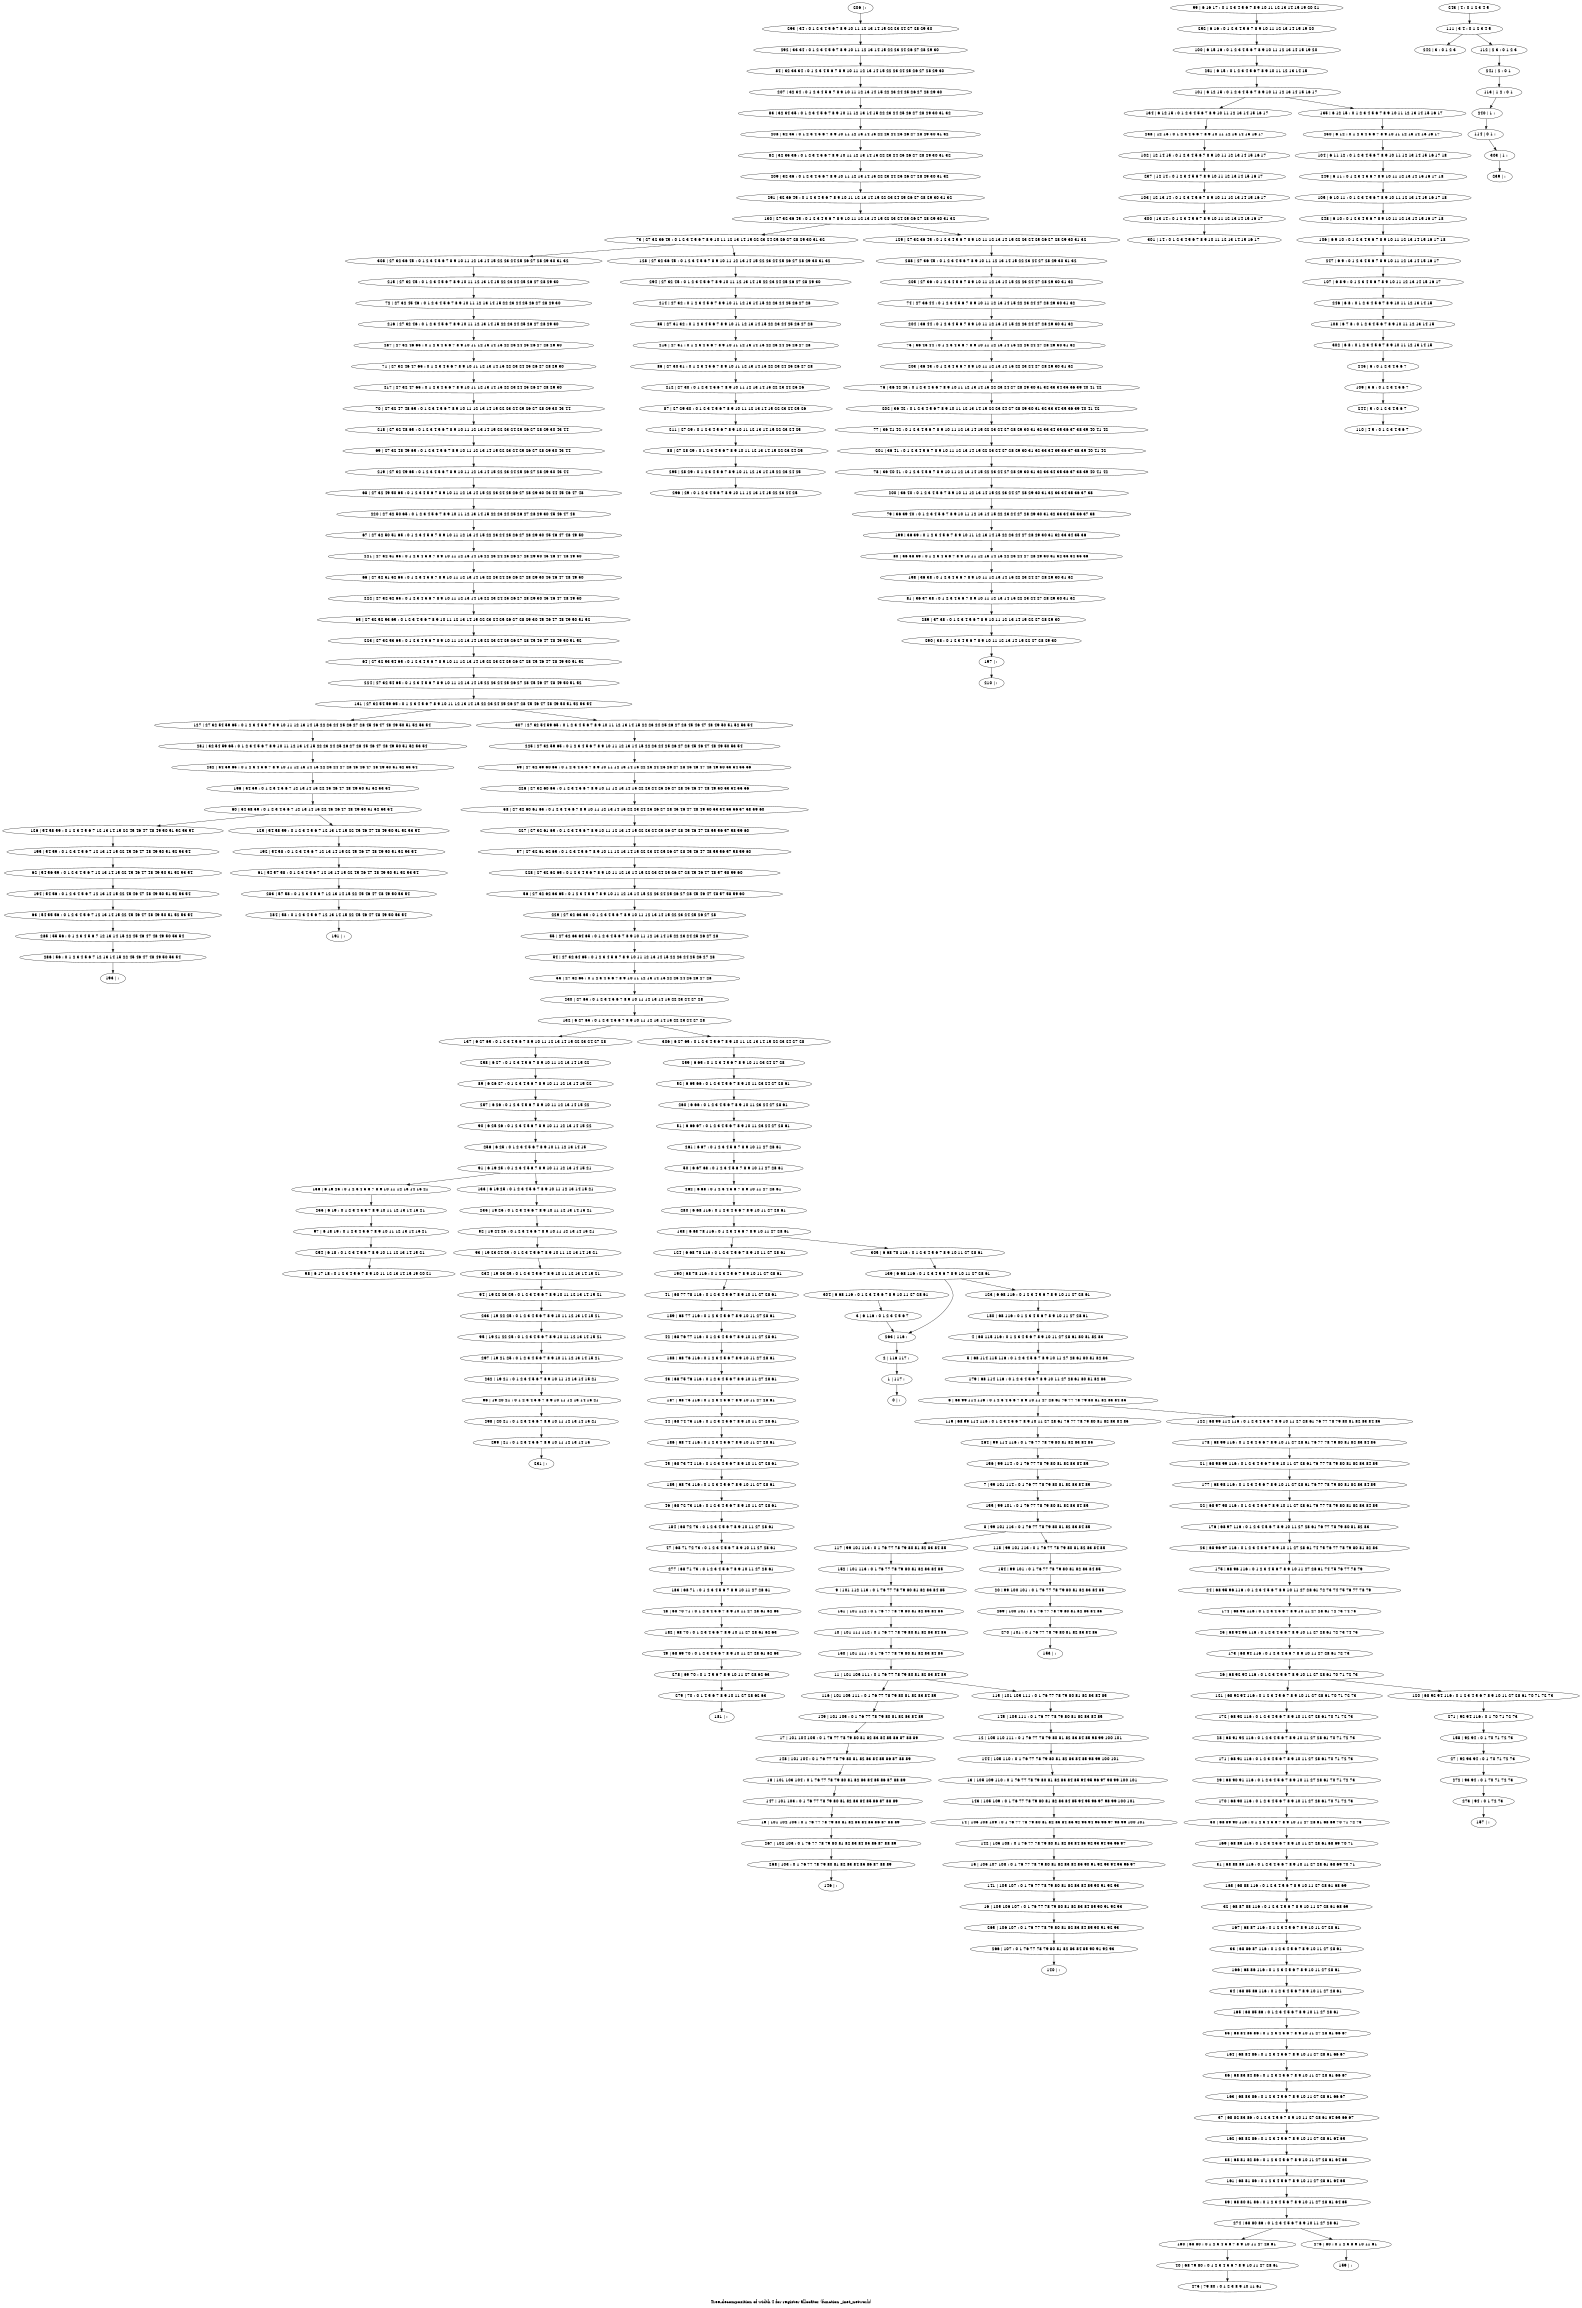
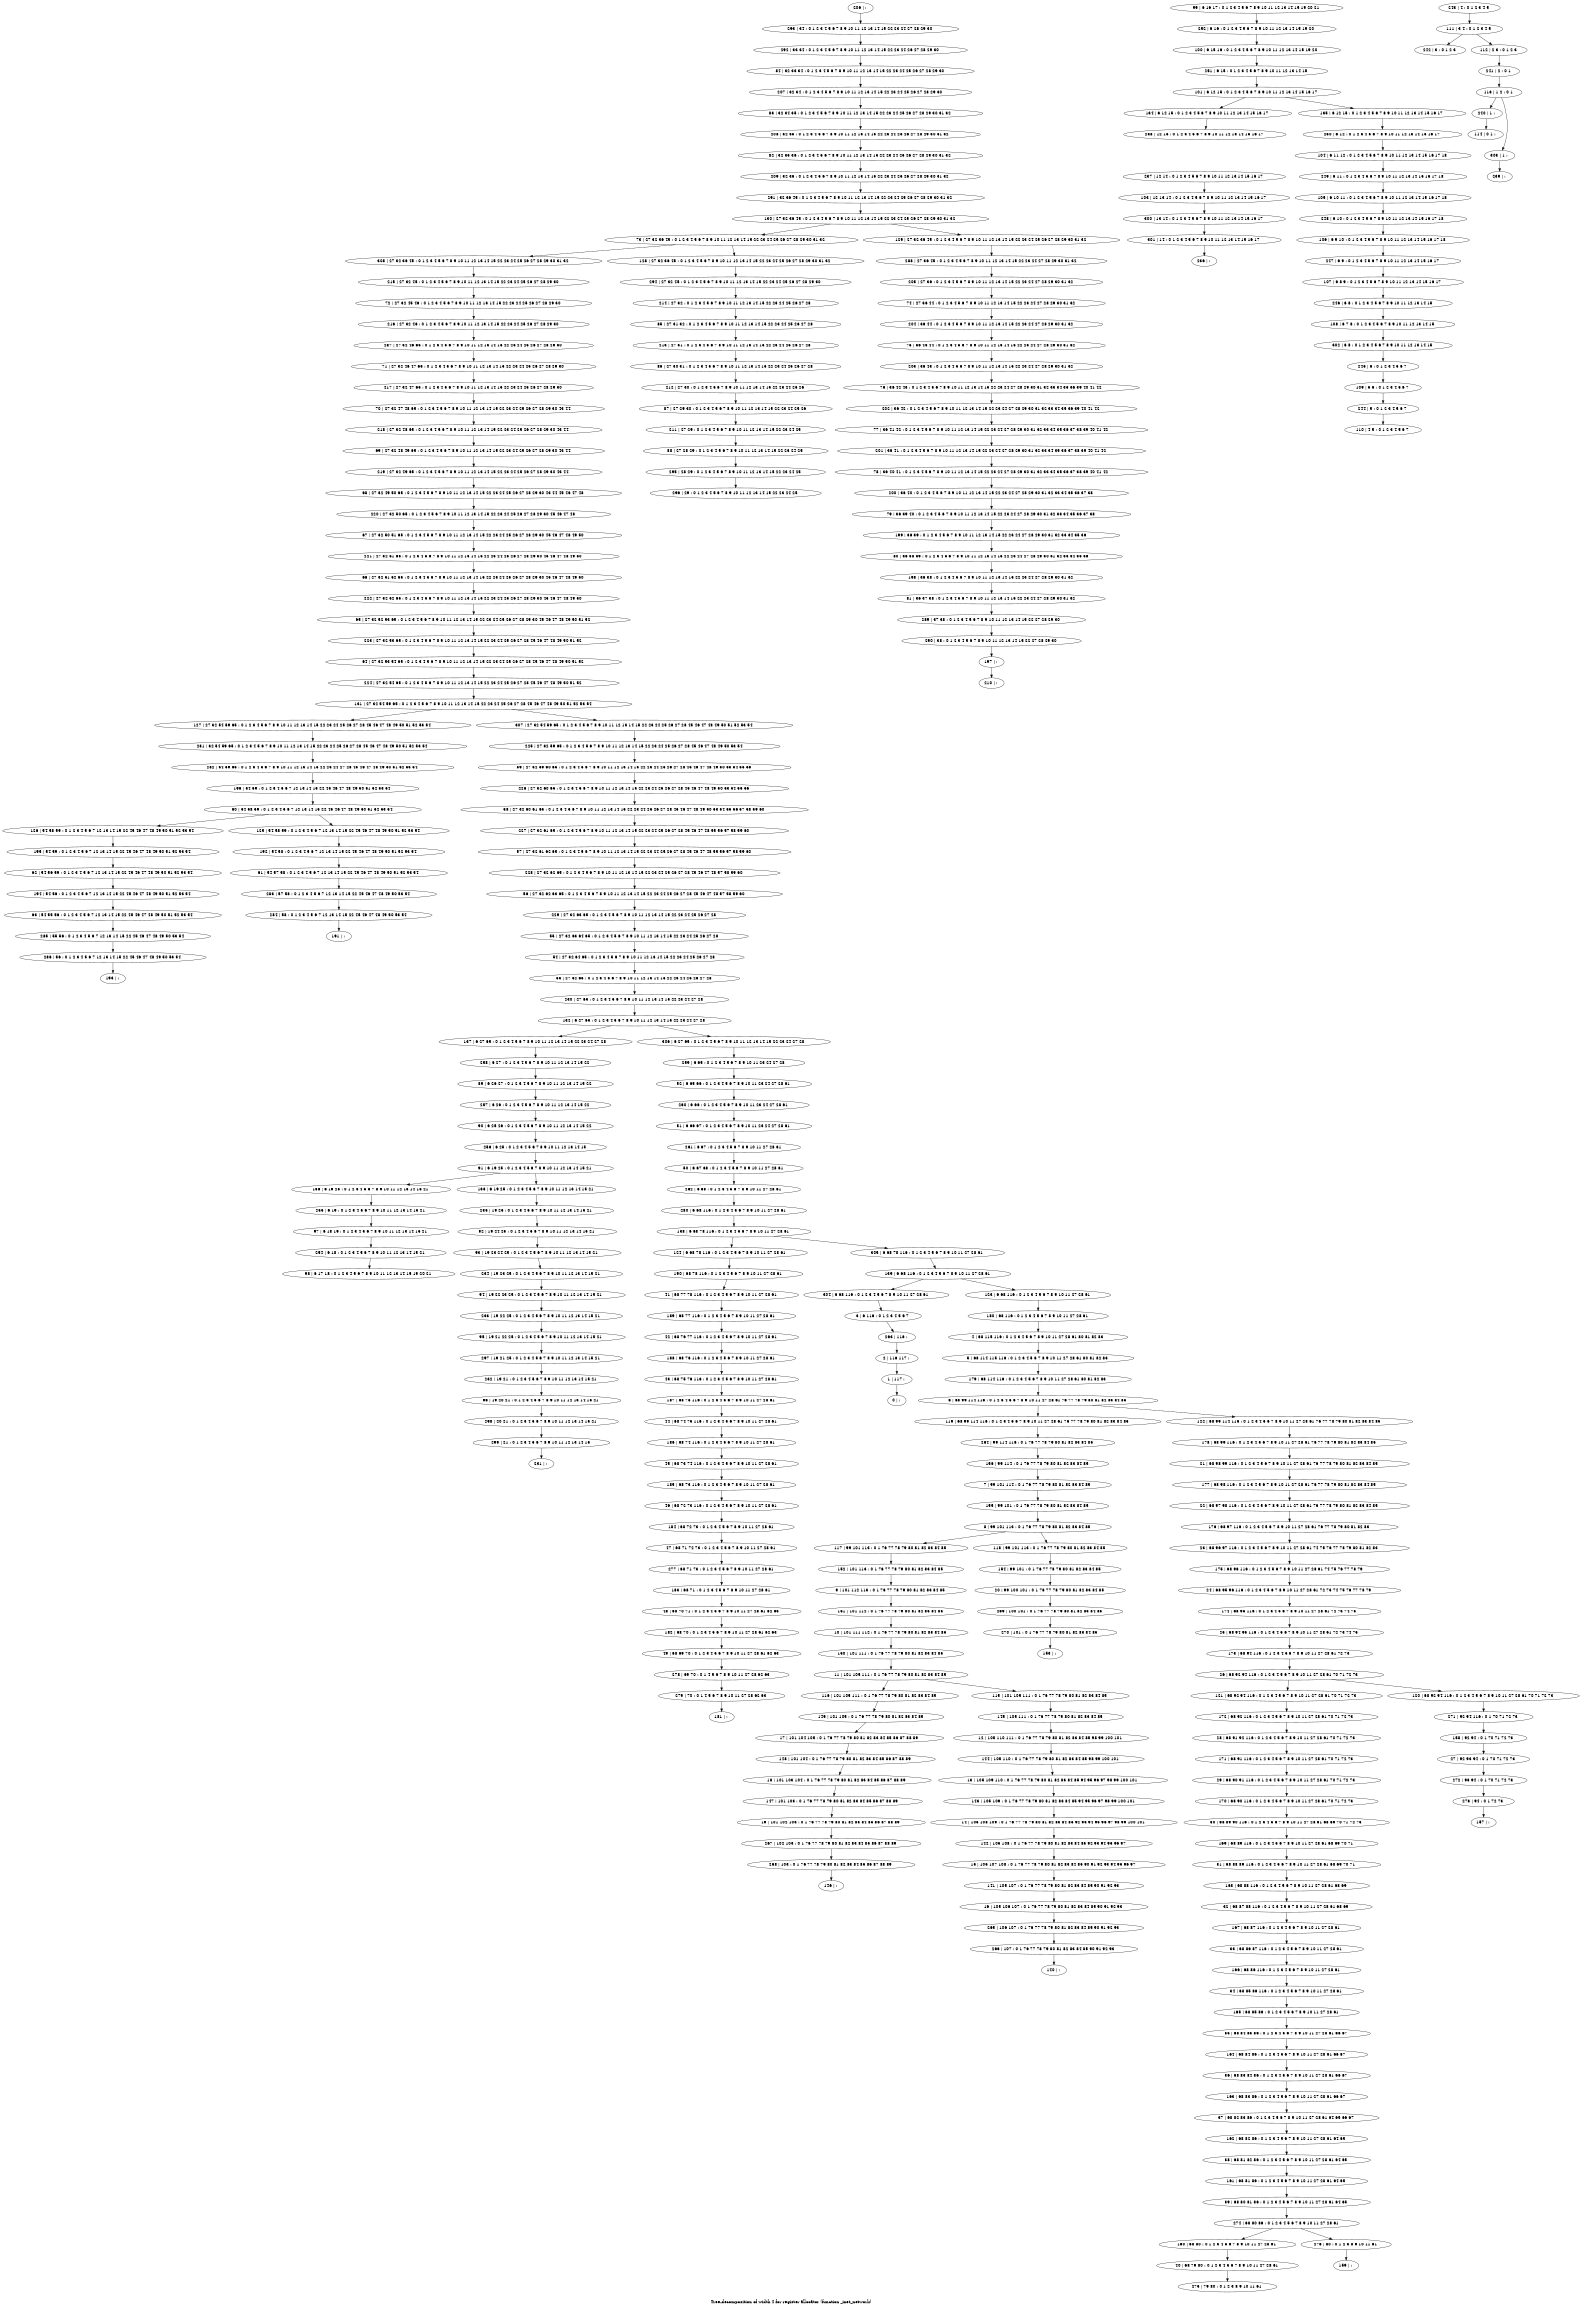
(1492, 144) -> (1507, 122)
(1204, 156) -> none
none -> (1204, 261)
(943, 1312) -> (909, 1284)
